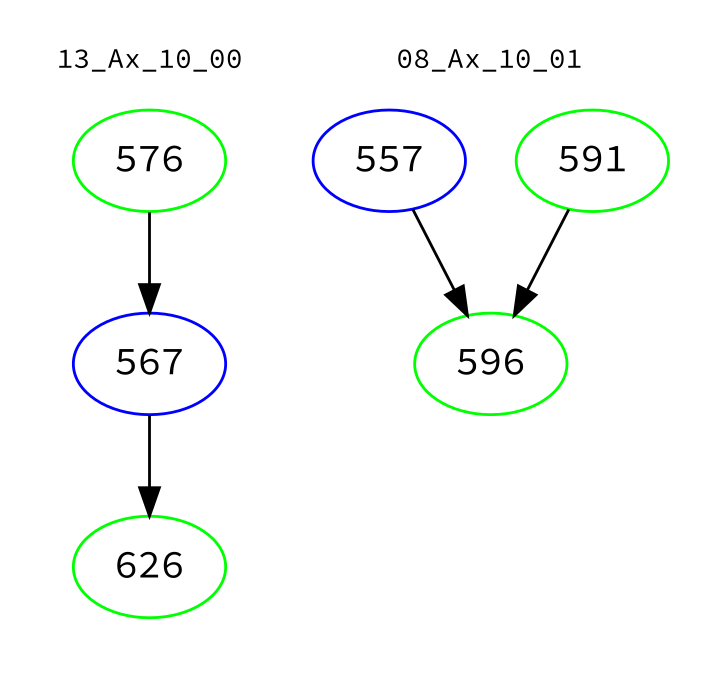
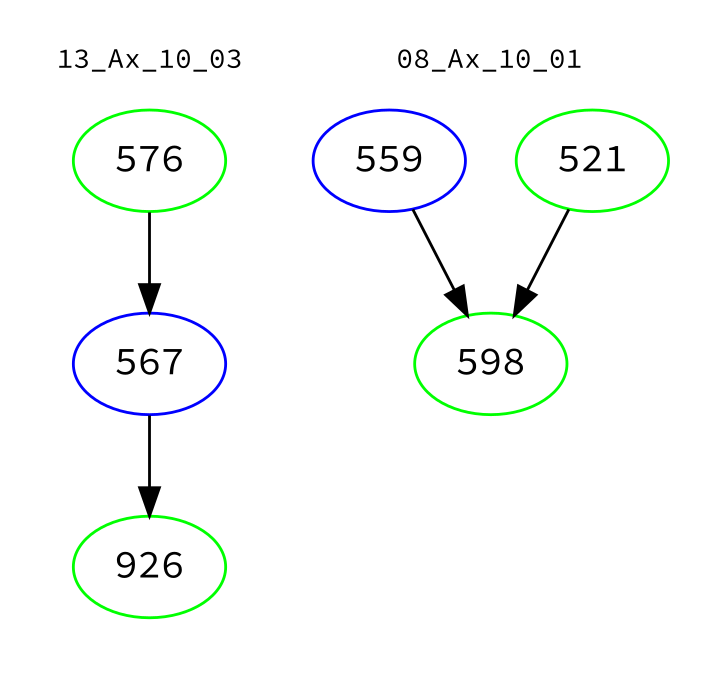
(151, 61) -> (151, 61)
(389, 161) -> (389, 161)
(592, 161) -> (592, 161)
(491, 364) -> (491, 364)
(150, 567) -> (150, 567)
